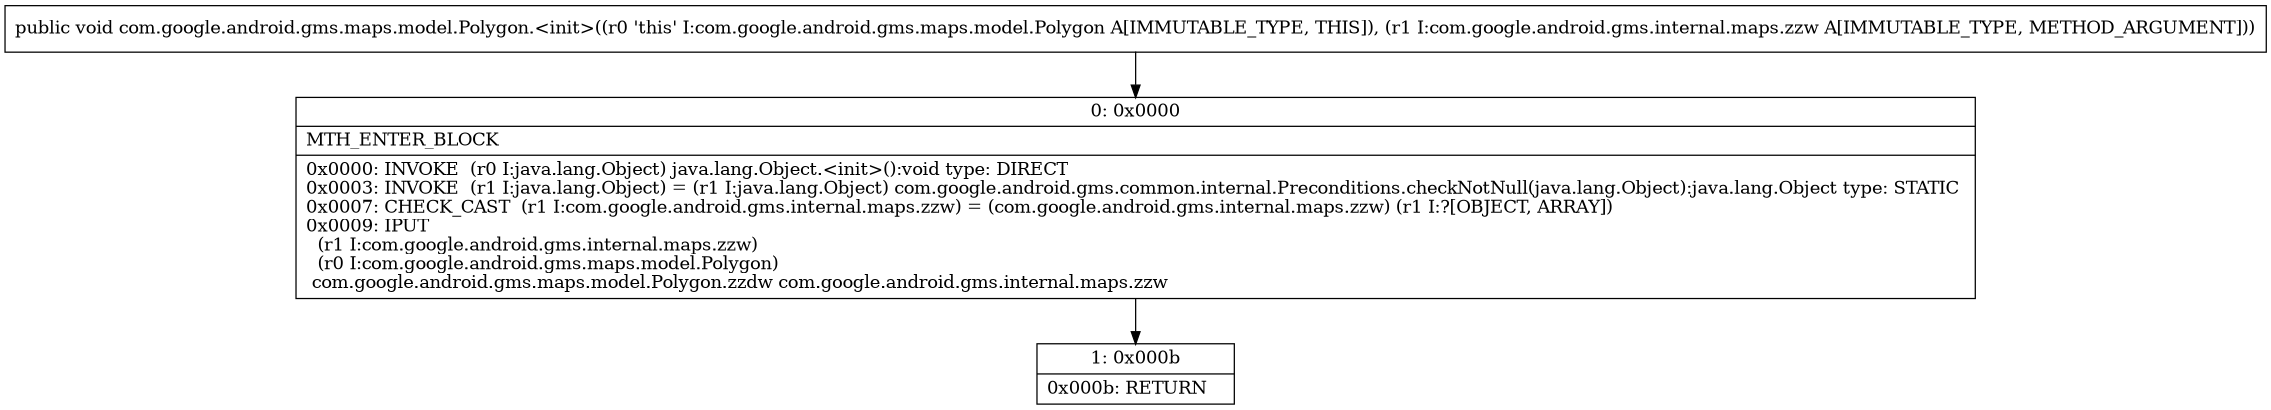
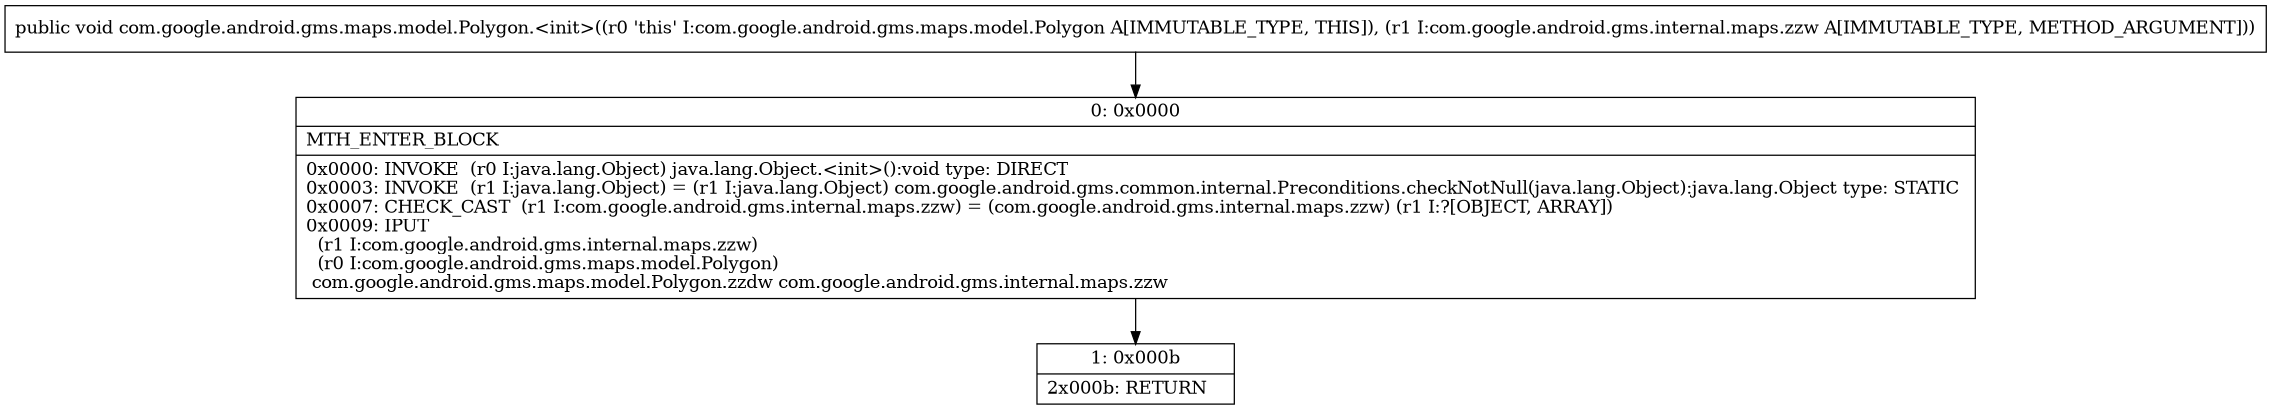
(1136, 388) -> (1136, 388)
